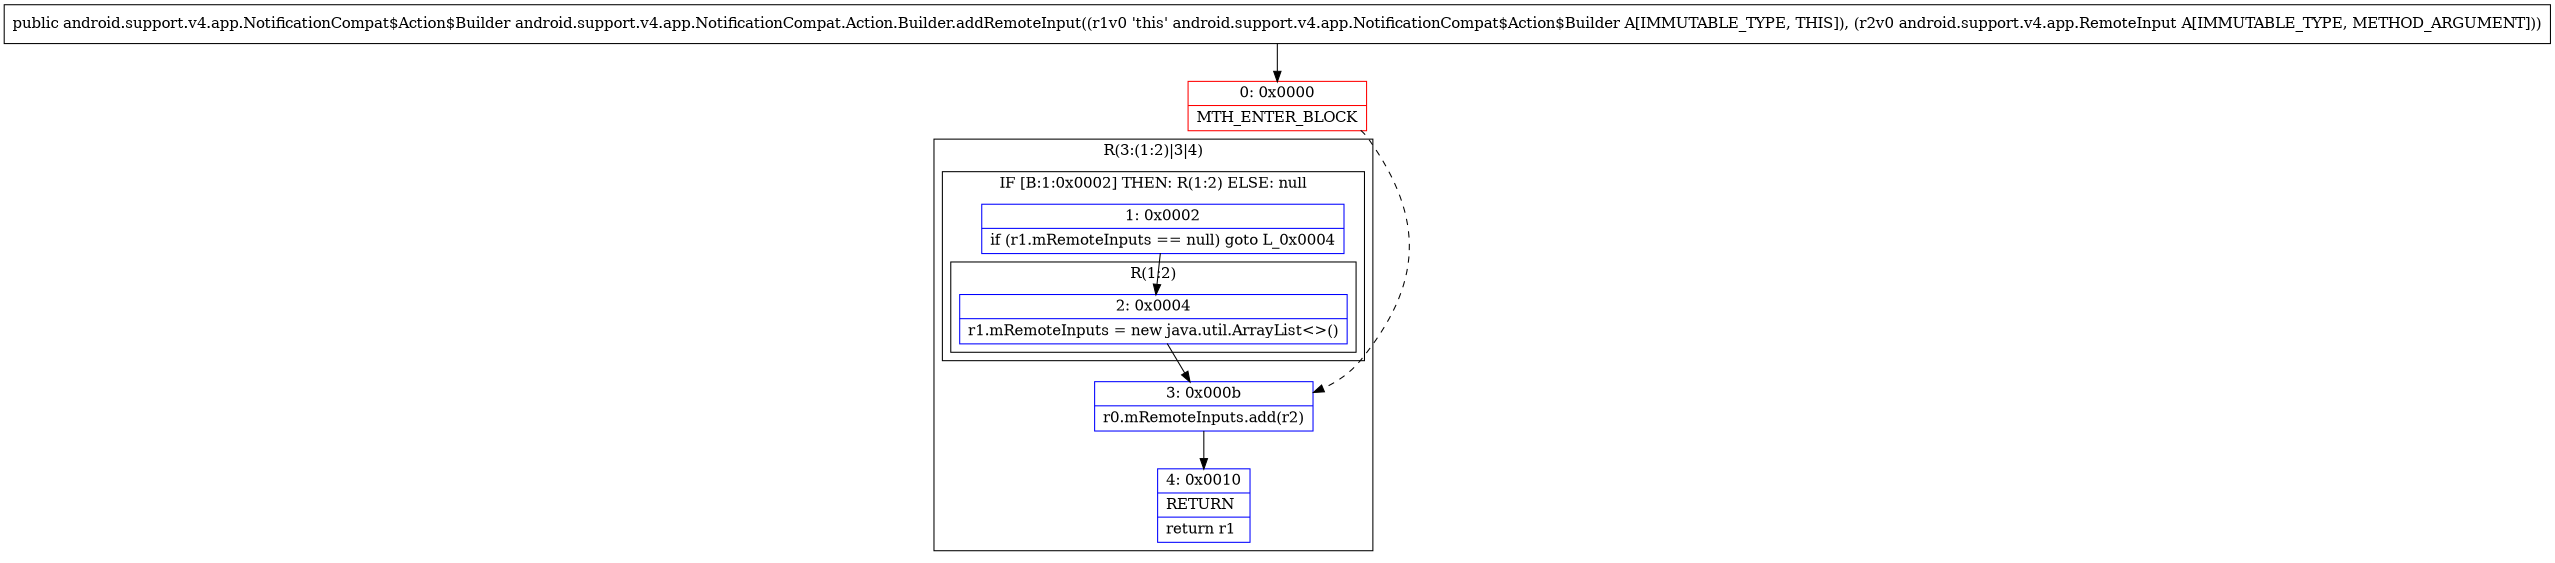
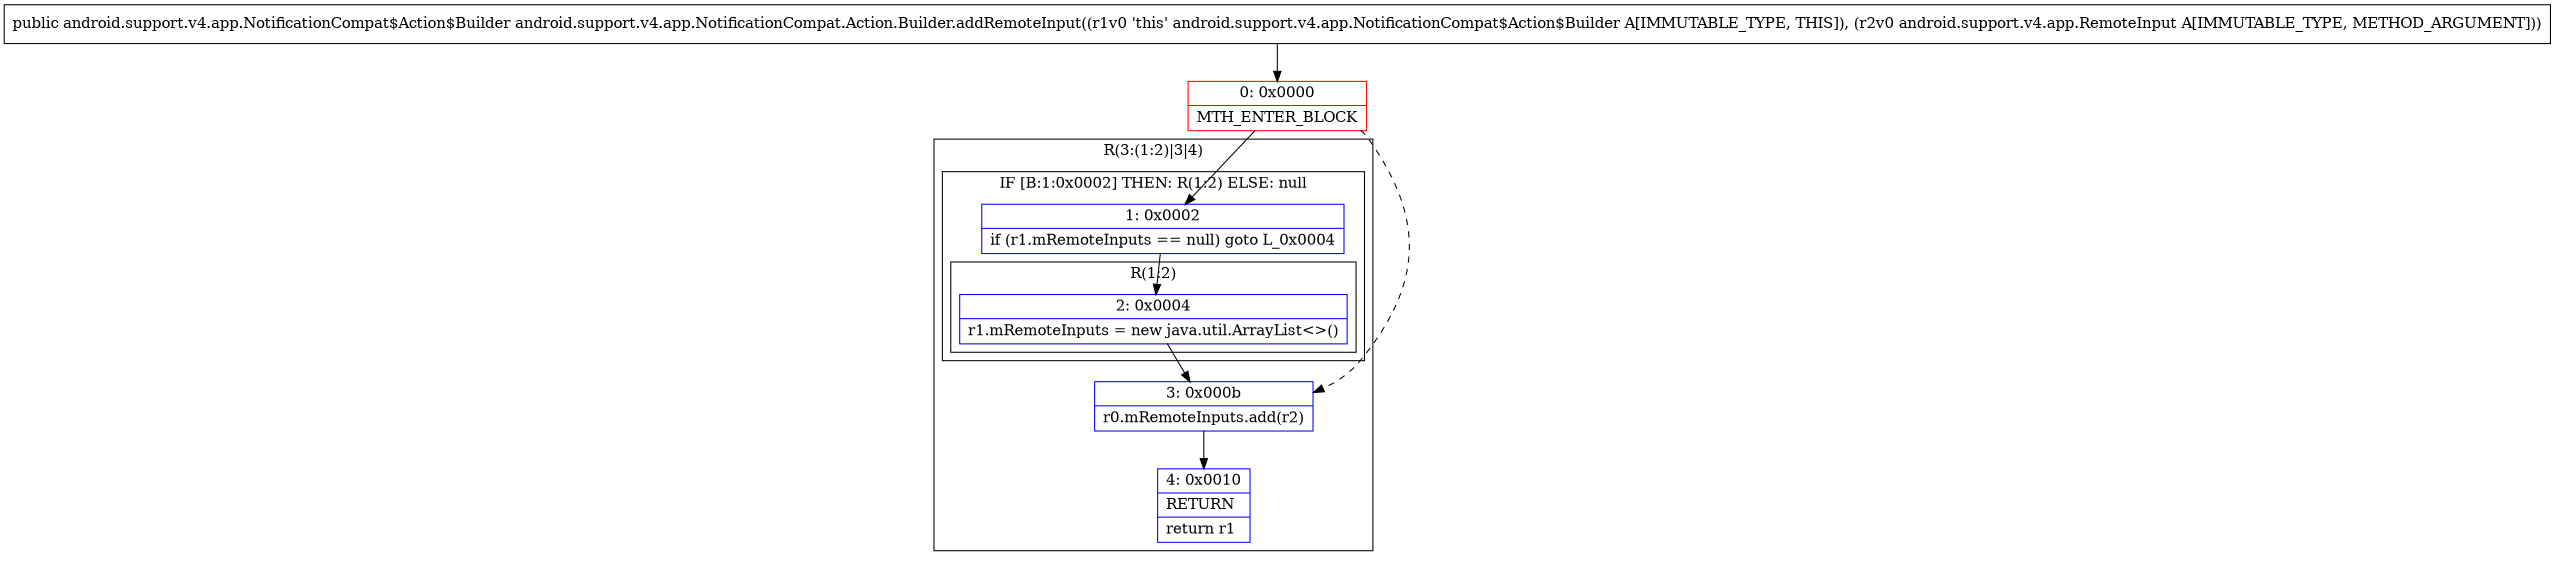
none -> (1224, 164)
